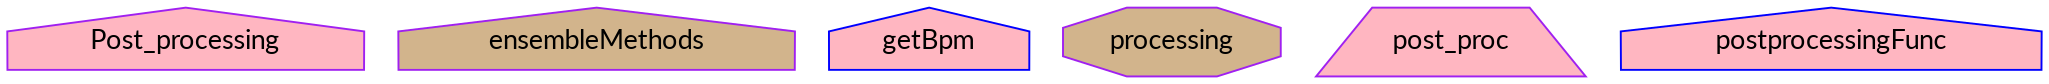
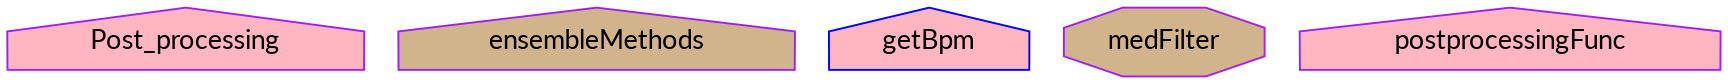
(1172, 42) -> (1164, 42)
(1451, 42) -> none
(1831, 42) -> (1510, 42)
